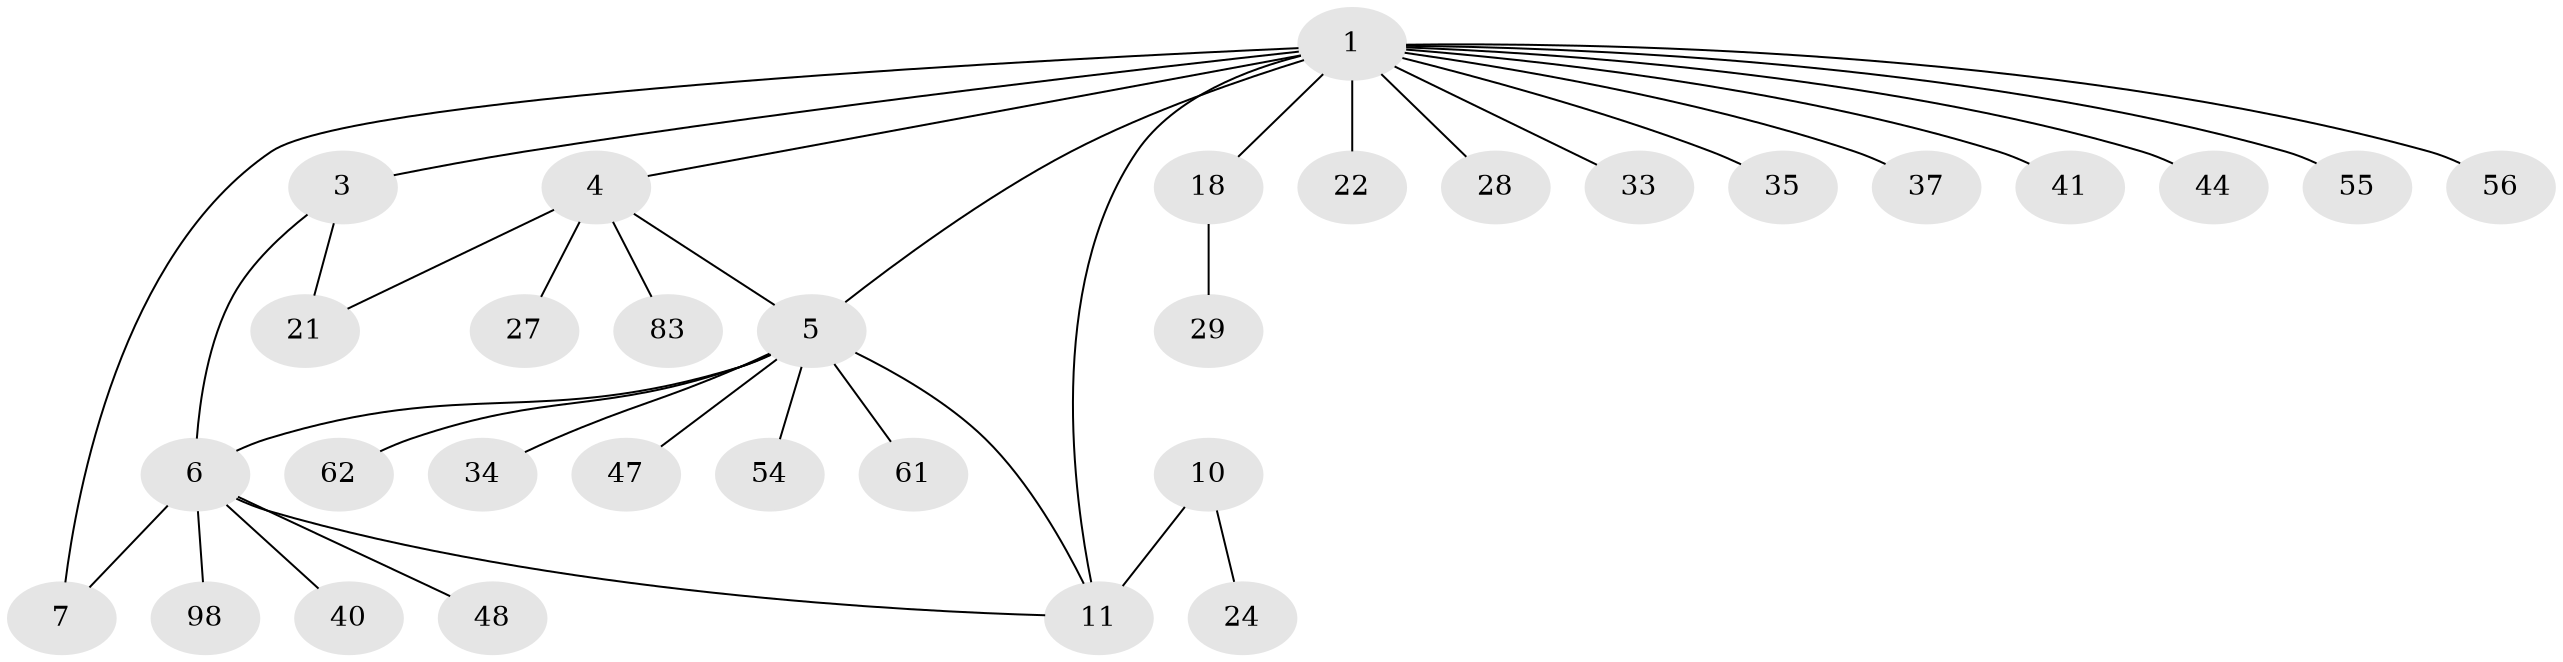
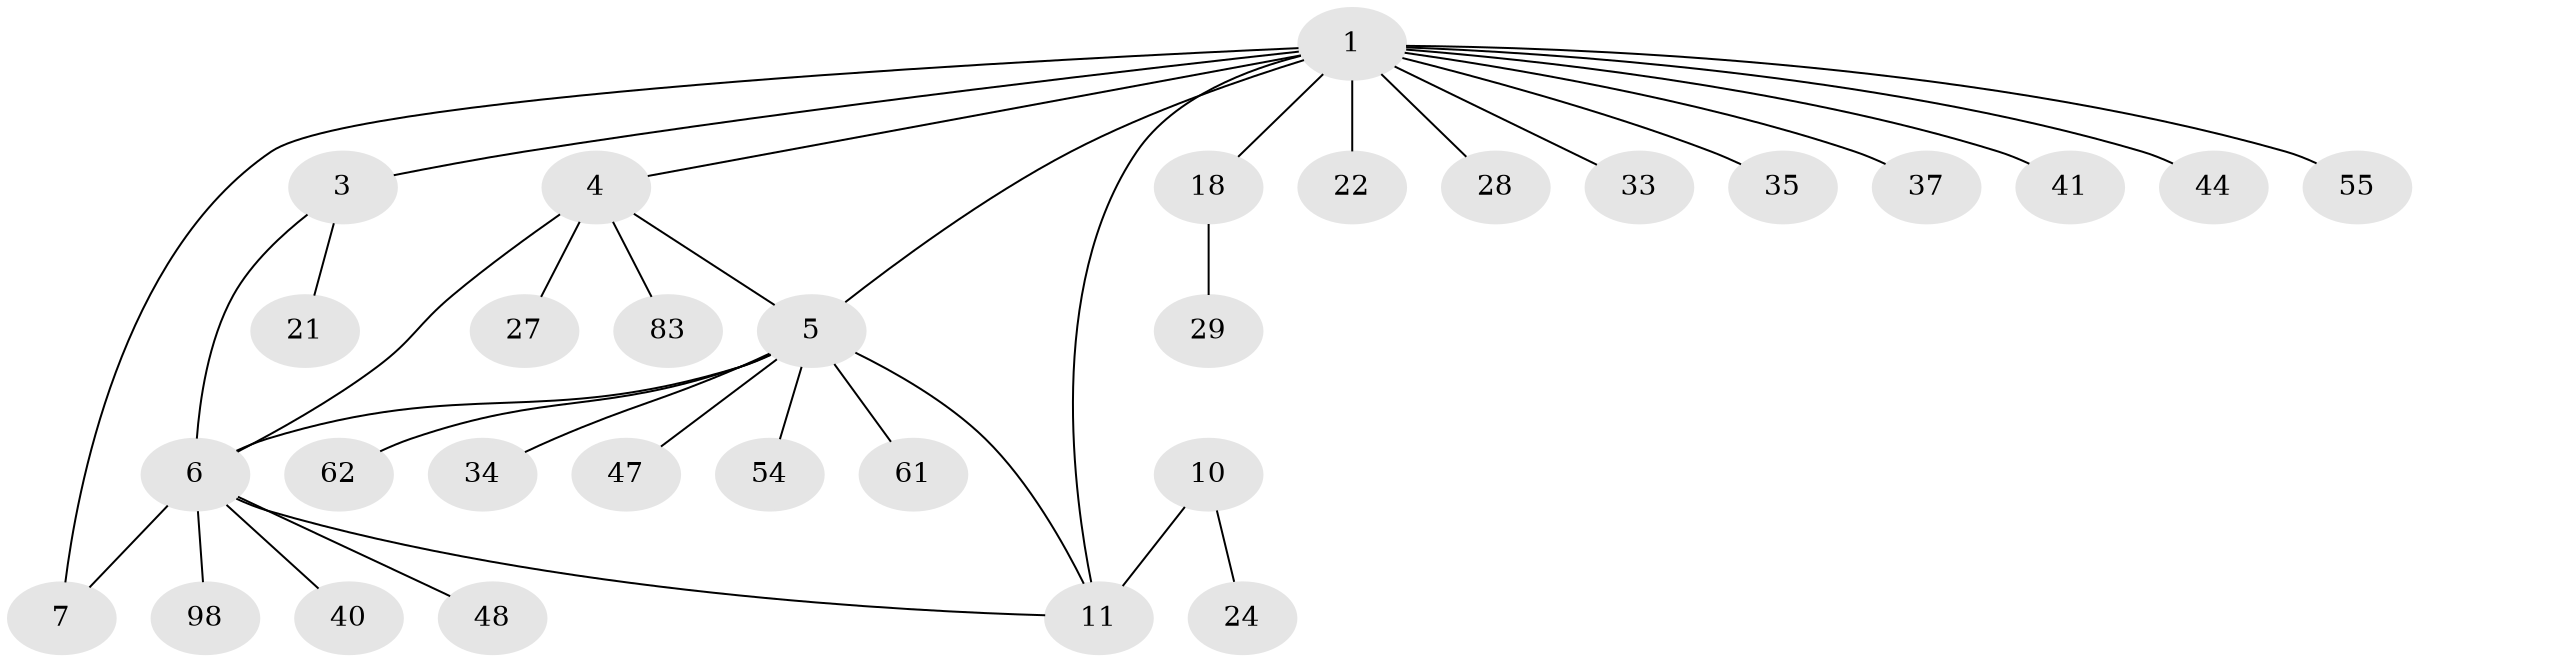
(2501, 187) -> none
(451, 259) -> (405, 342)
